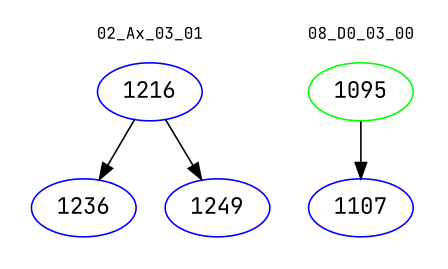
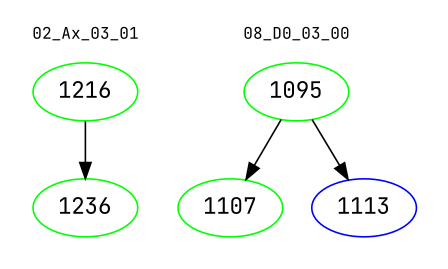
(150, 92) -> (85, 92)
(84, 208) -> (85, 208)
(218, 208) -> none
(361, 208) -> (230, 208)
none -> (364, 208)
